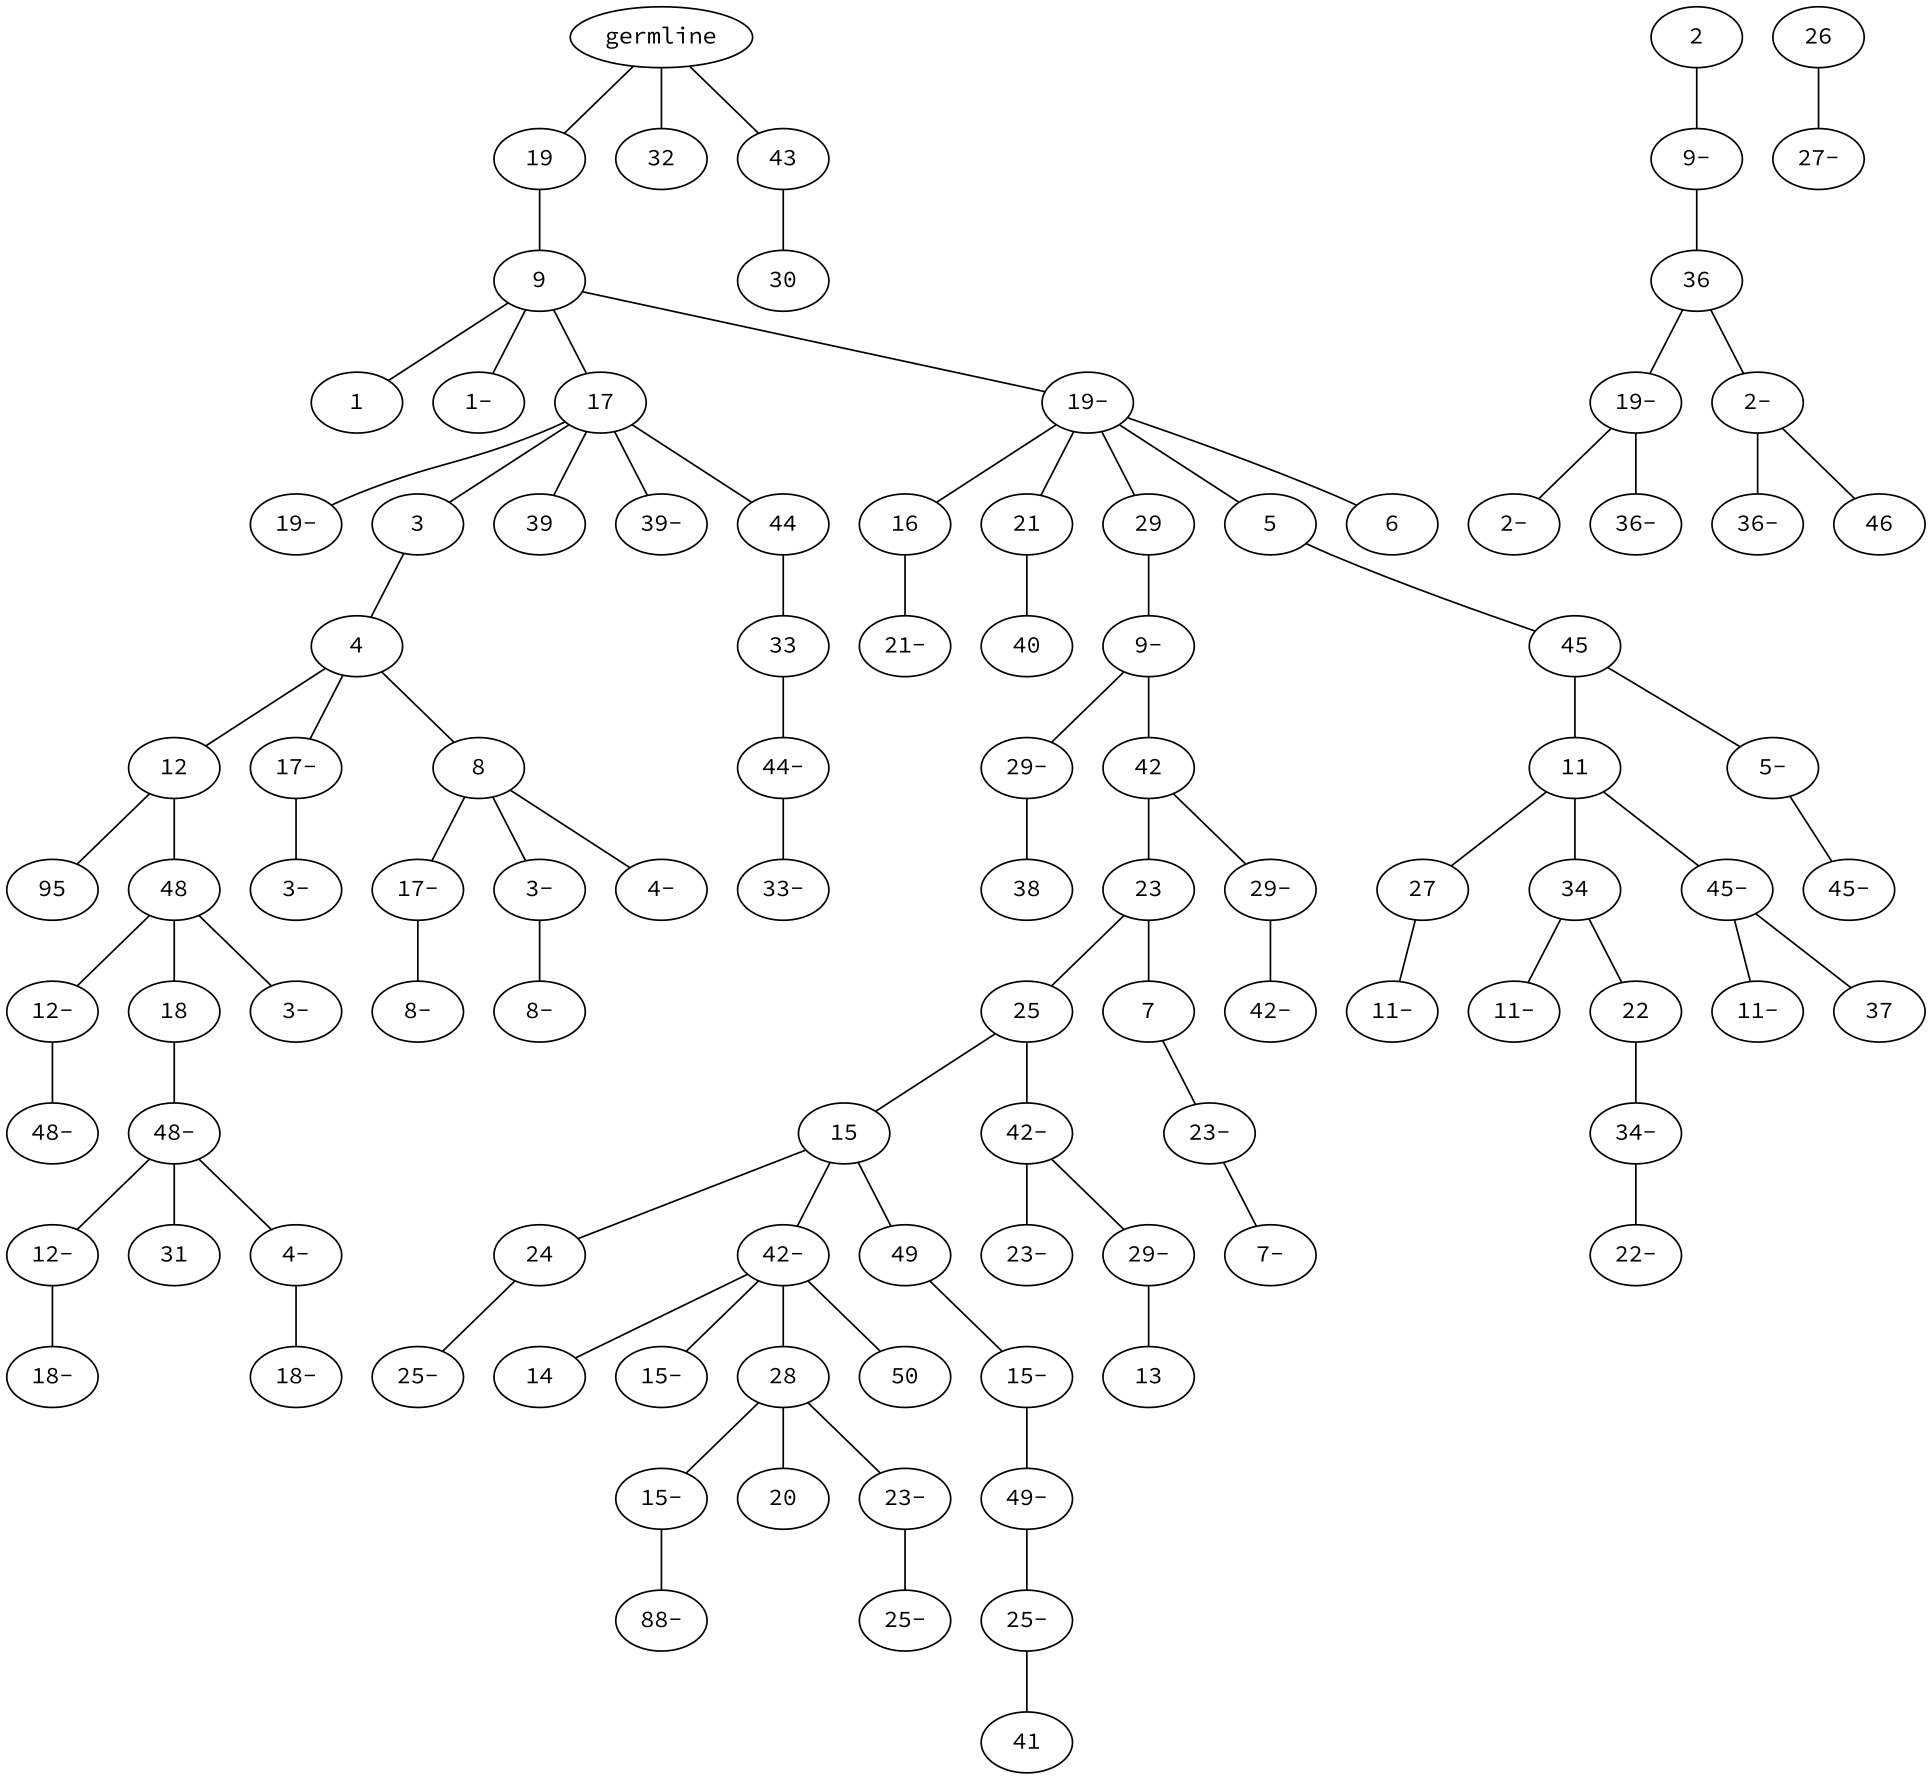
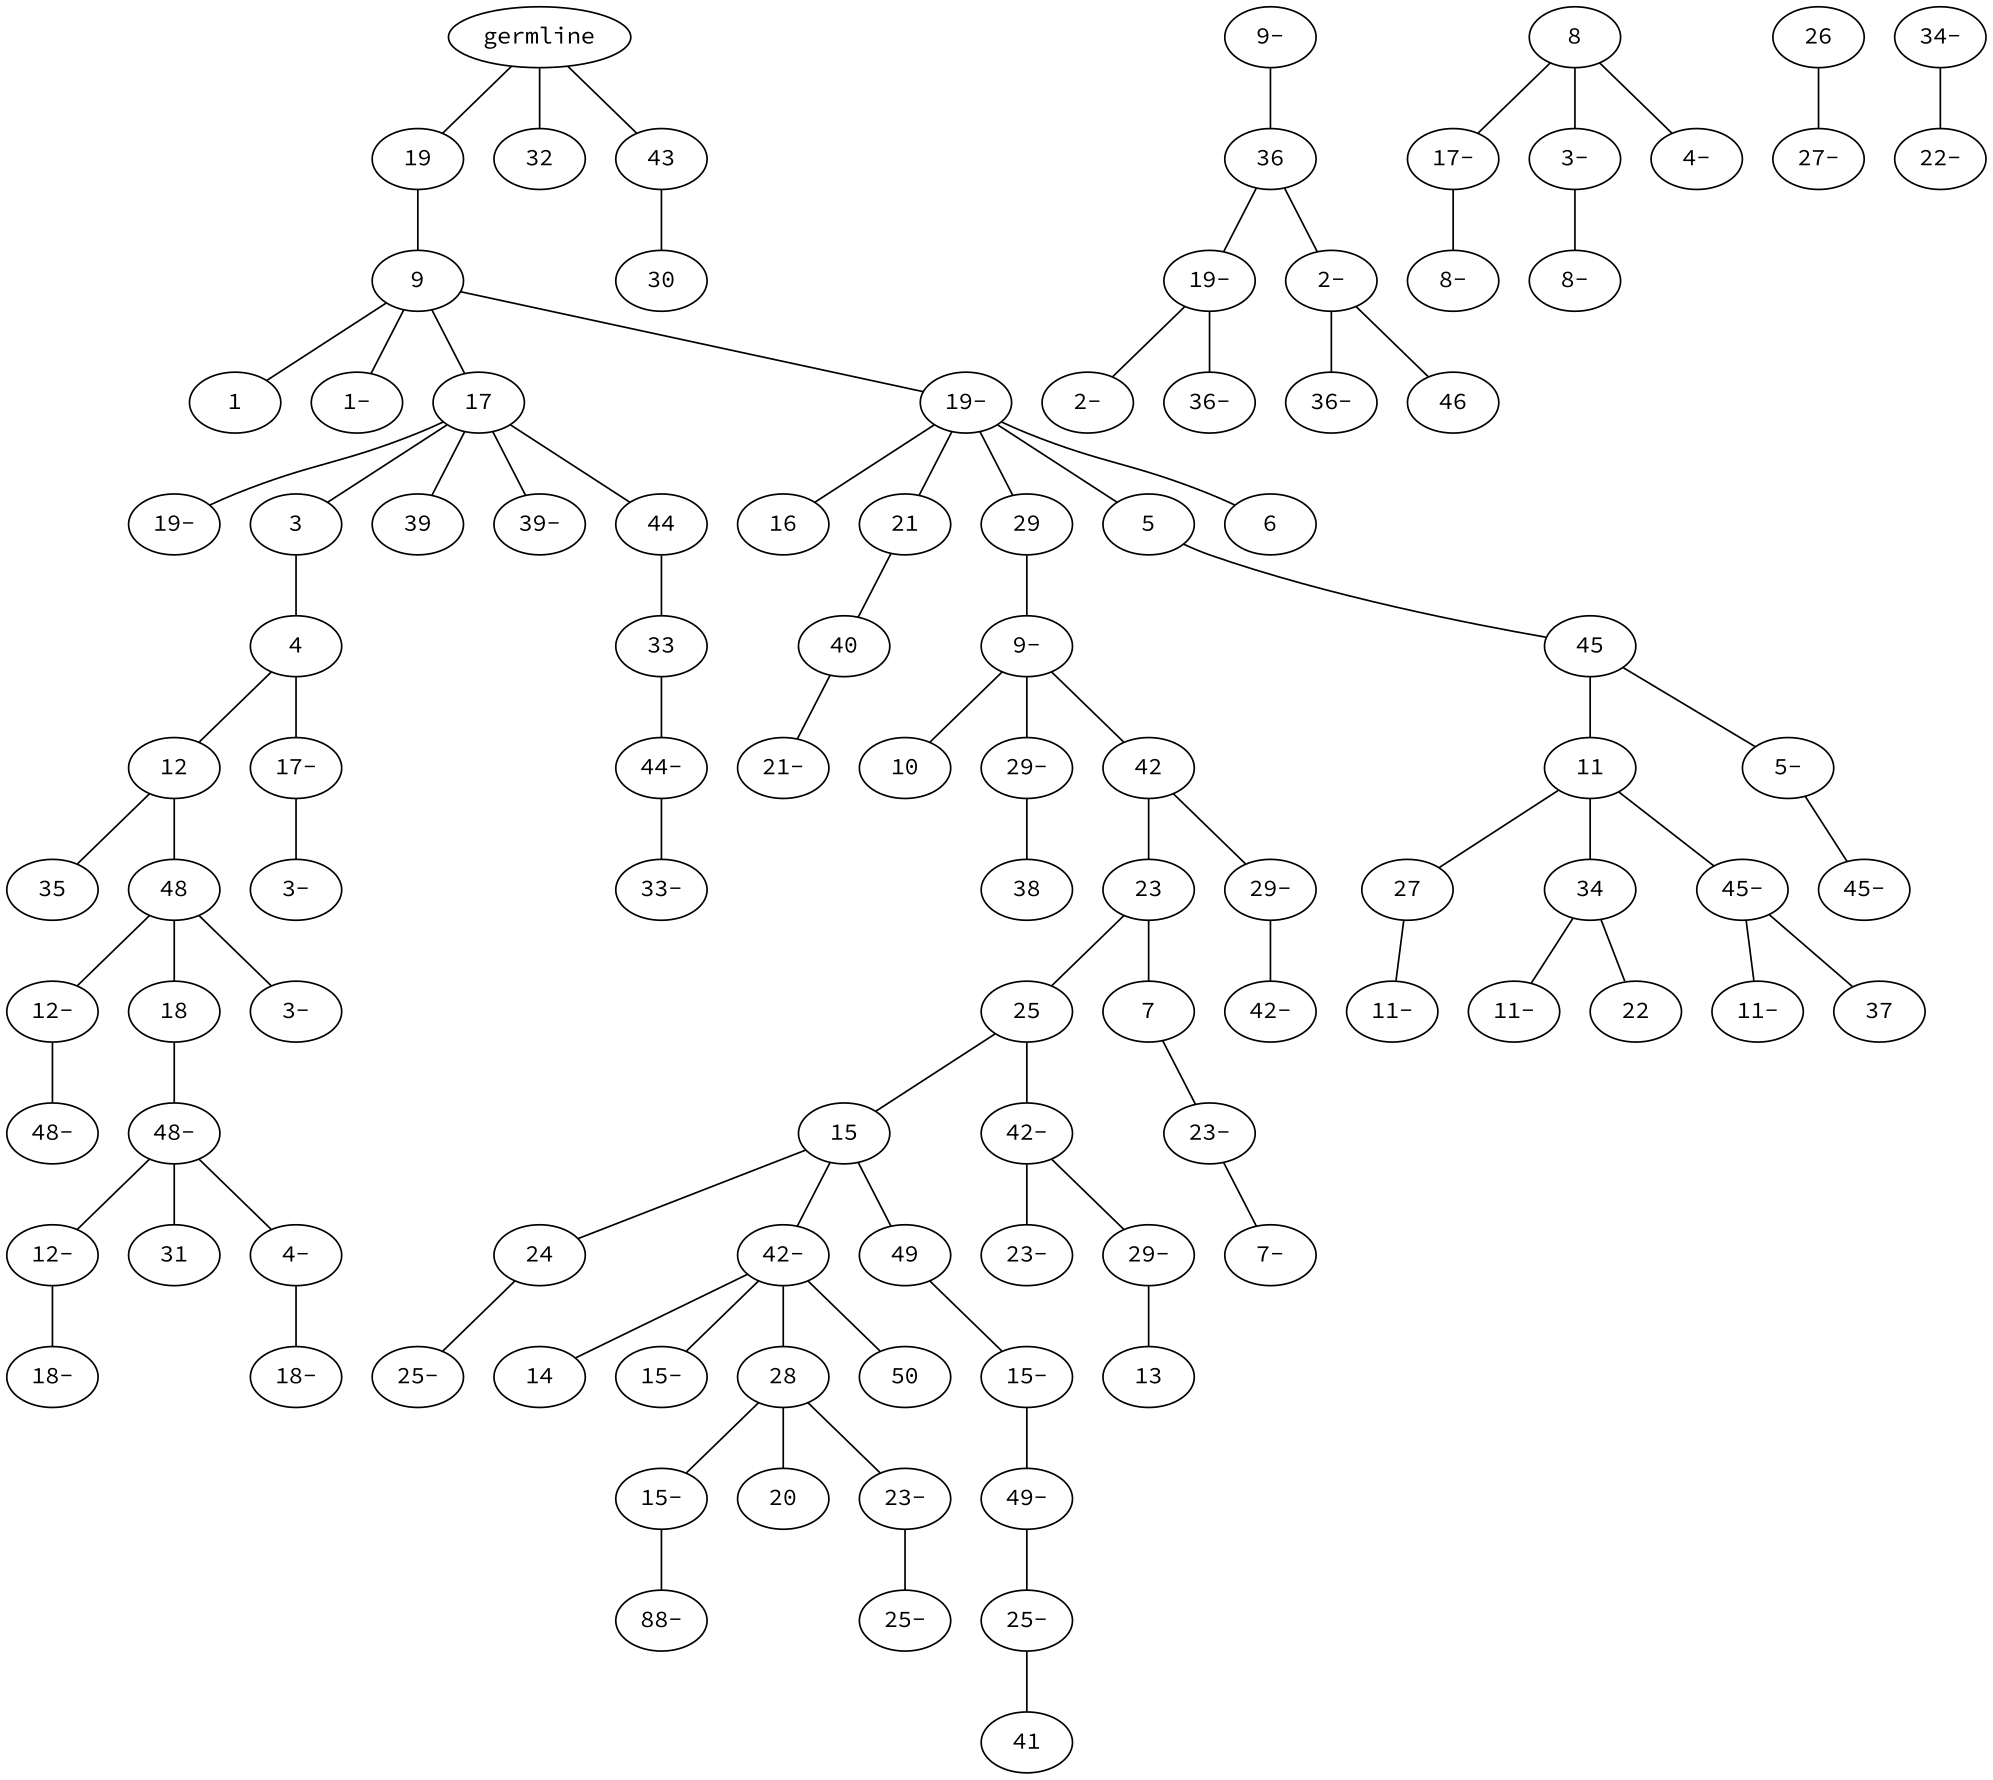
(1697, 37) -> none
(905, 585) -> (814, 707)
(418, 707) -> none
none -> (905, 768)
(52, 890) -> (52, 890)
(1636, 1073) -> none
